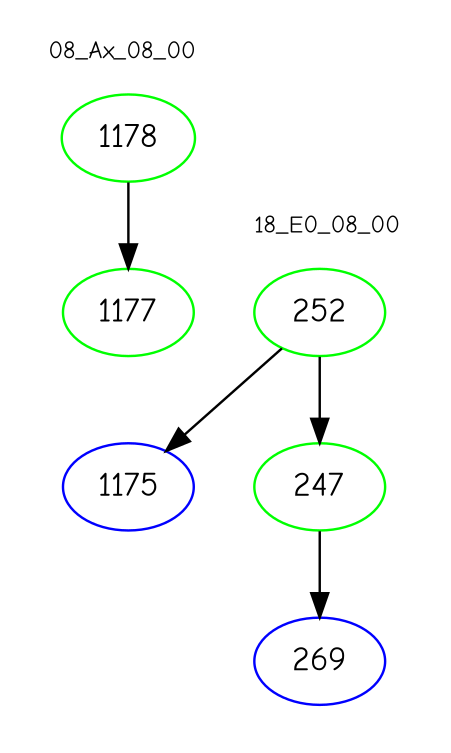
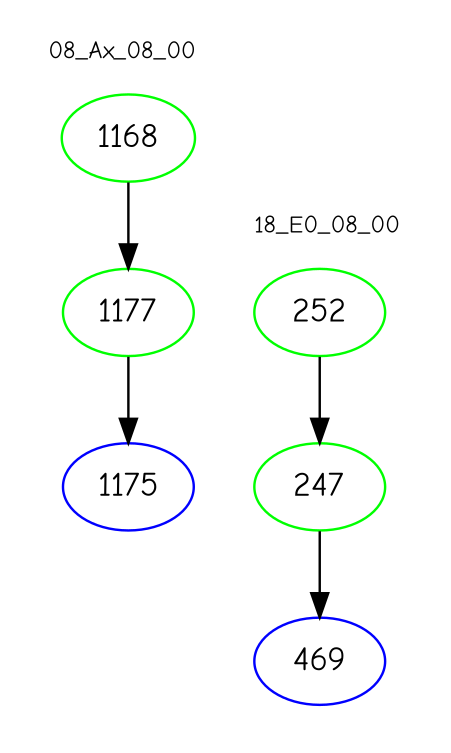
(128, 138) -> (128, 138)
(250, 376) -> (128, 388)
(320, 661) -> (320, 661)
